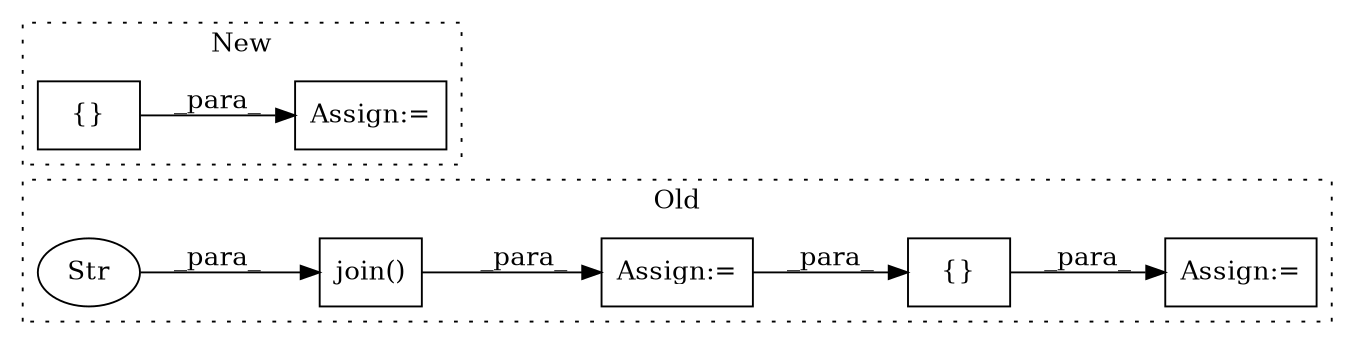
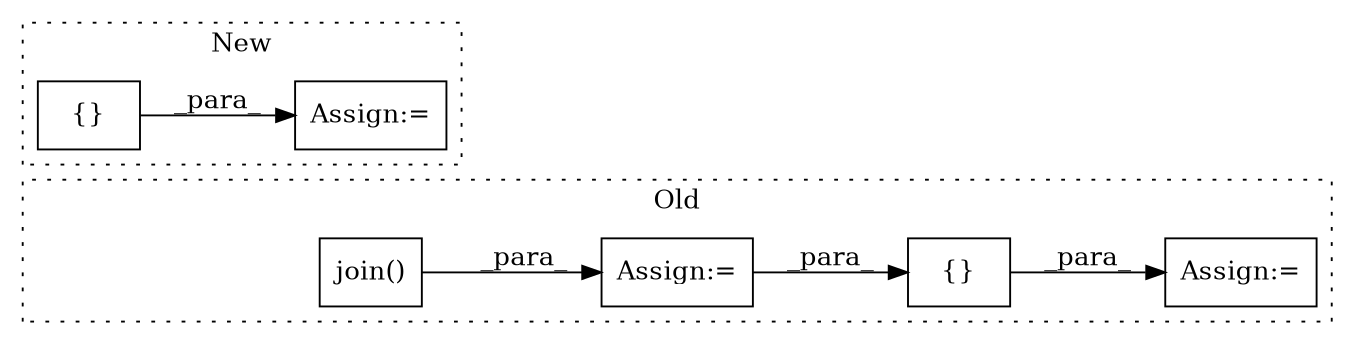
(89, 272) -> none
